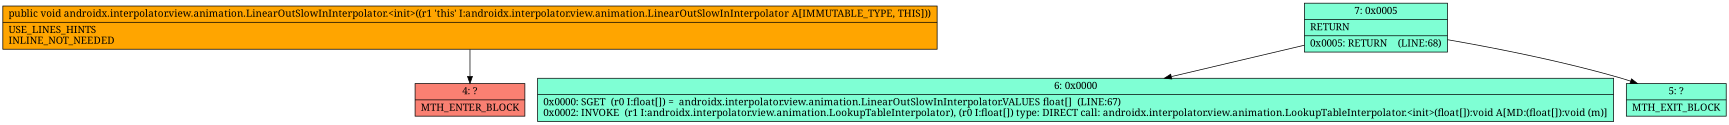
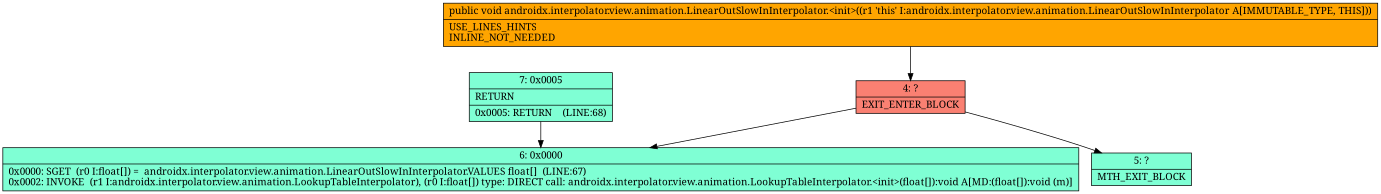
(1540, 58) -> (1030, 130)
(470, 108) -> (911, 105)
none -> (756, 127)
